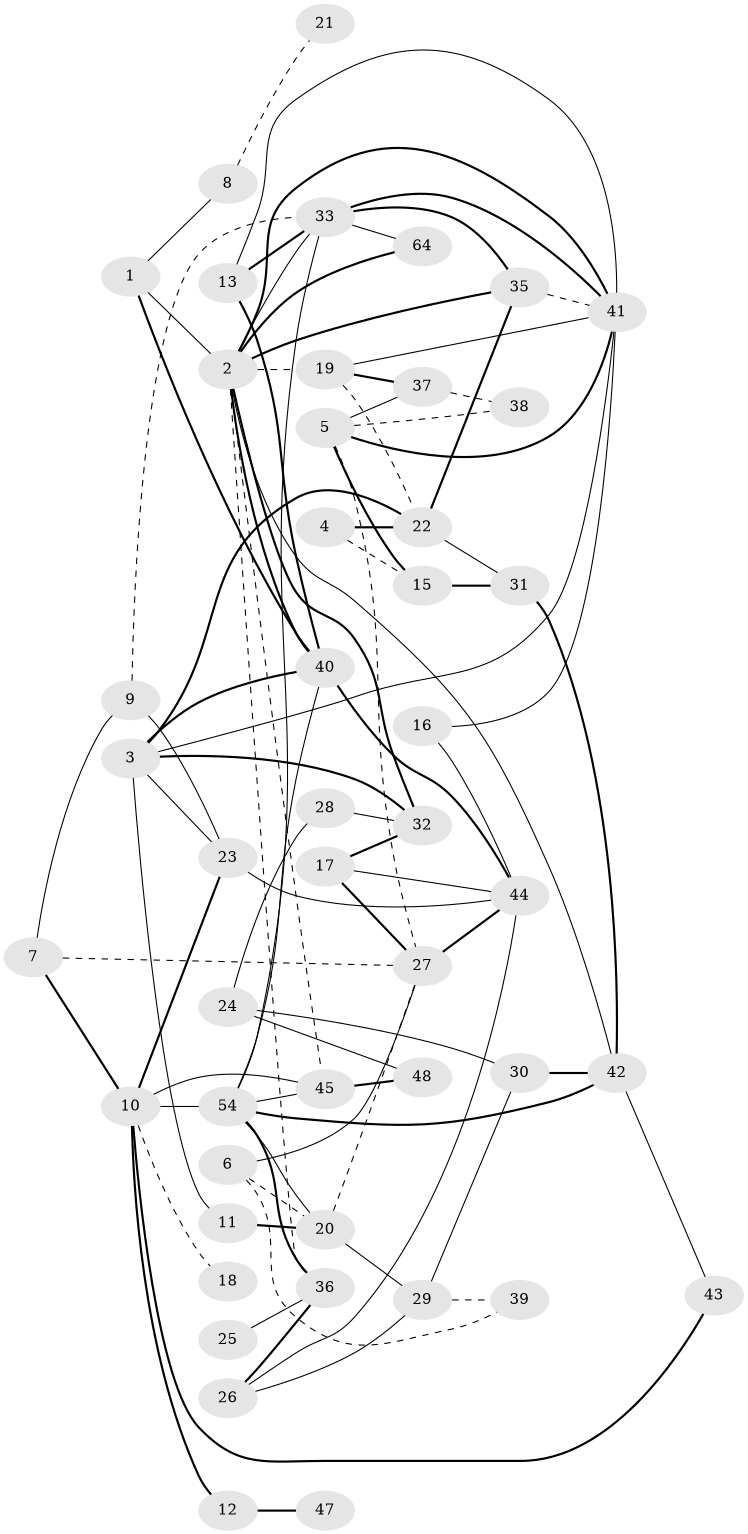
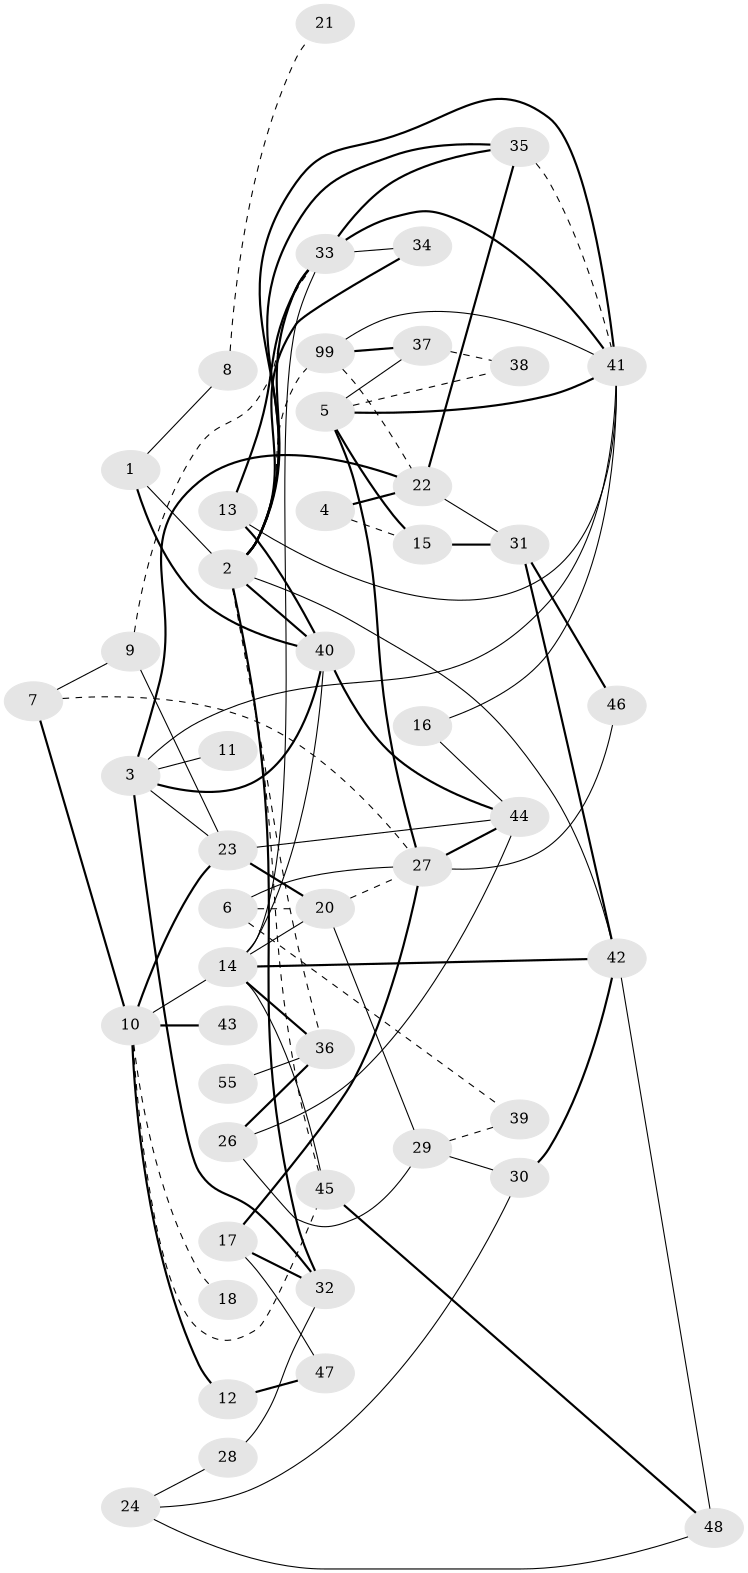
(422, 246) -> (422, 246)
(271, 291) -> (278, 412)
(325, 370) -> (325, 353)
(377, 657) -> (378, 627)
none -> (617, 706)
(423, 881) -> (282, 1305)
(224, 1074) -> (192, 1320)
(228, 1106) -> (228, 967)
(666, 1184) -> (666, 1243)
(277, 1226) -> (277, 880)
(228, 1340) -> (228, 1084)
